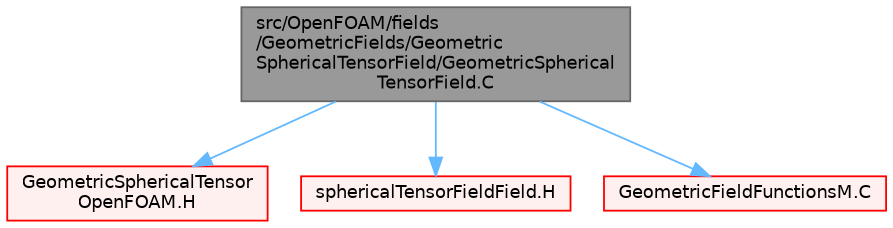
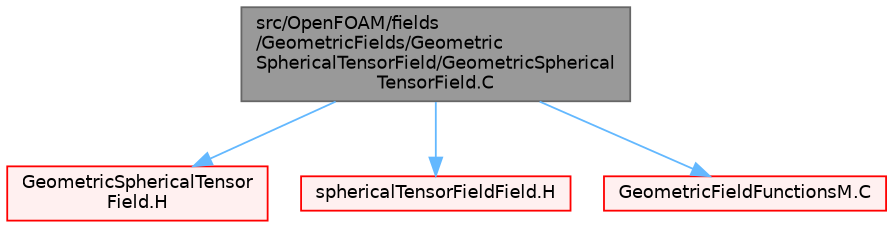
(137, 193) -> (137, 193)
